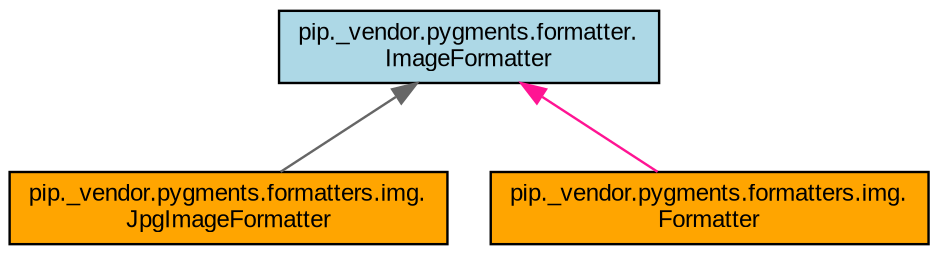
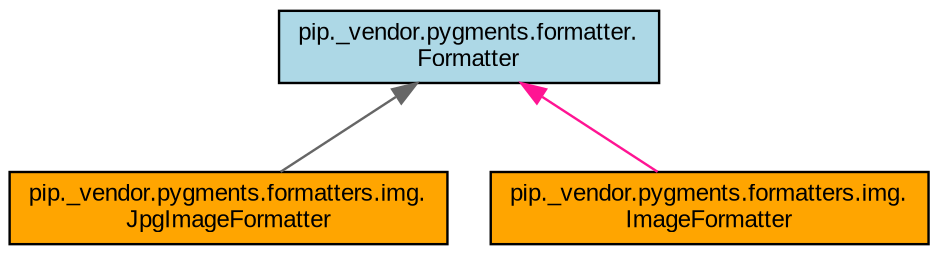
(469, 47) -> (469, 47)
(710, 208) -> (710, 208)
